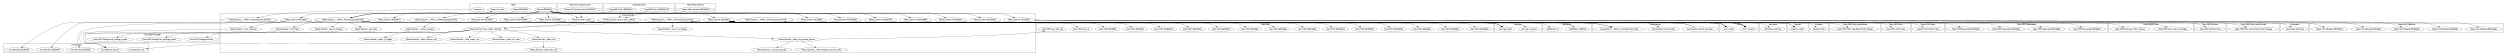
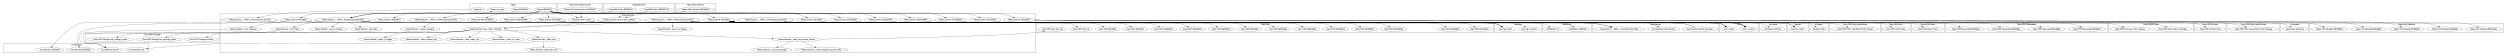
(1422, 29) -> none
(1928, 29) -> (1928, 29)
(19, 50) -> none
